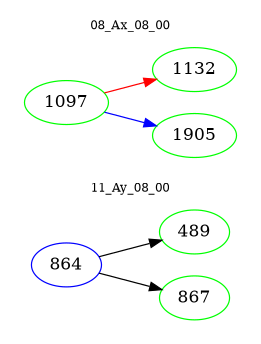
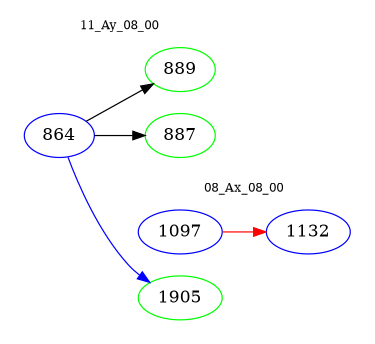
(195, 70) -> (308, 232)
(66, 103) -> (180, 232)
(124, 117) -> (97, 220)
(195, 232) -> (180, 70)
(195, 298) -> (180, 136)
